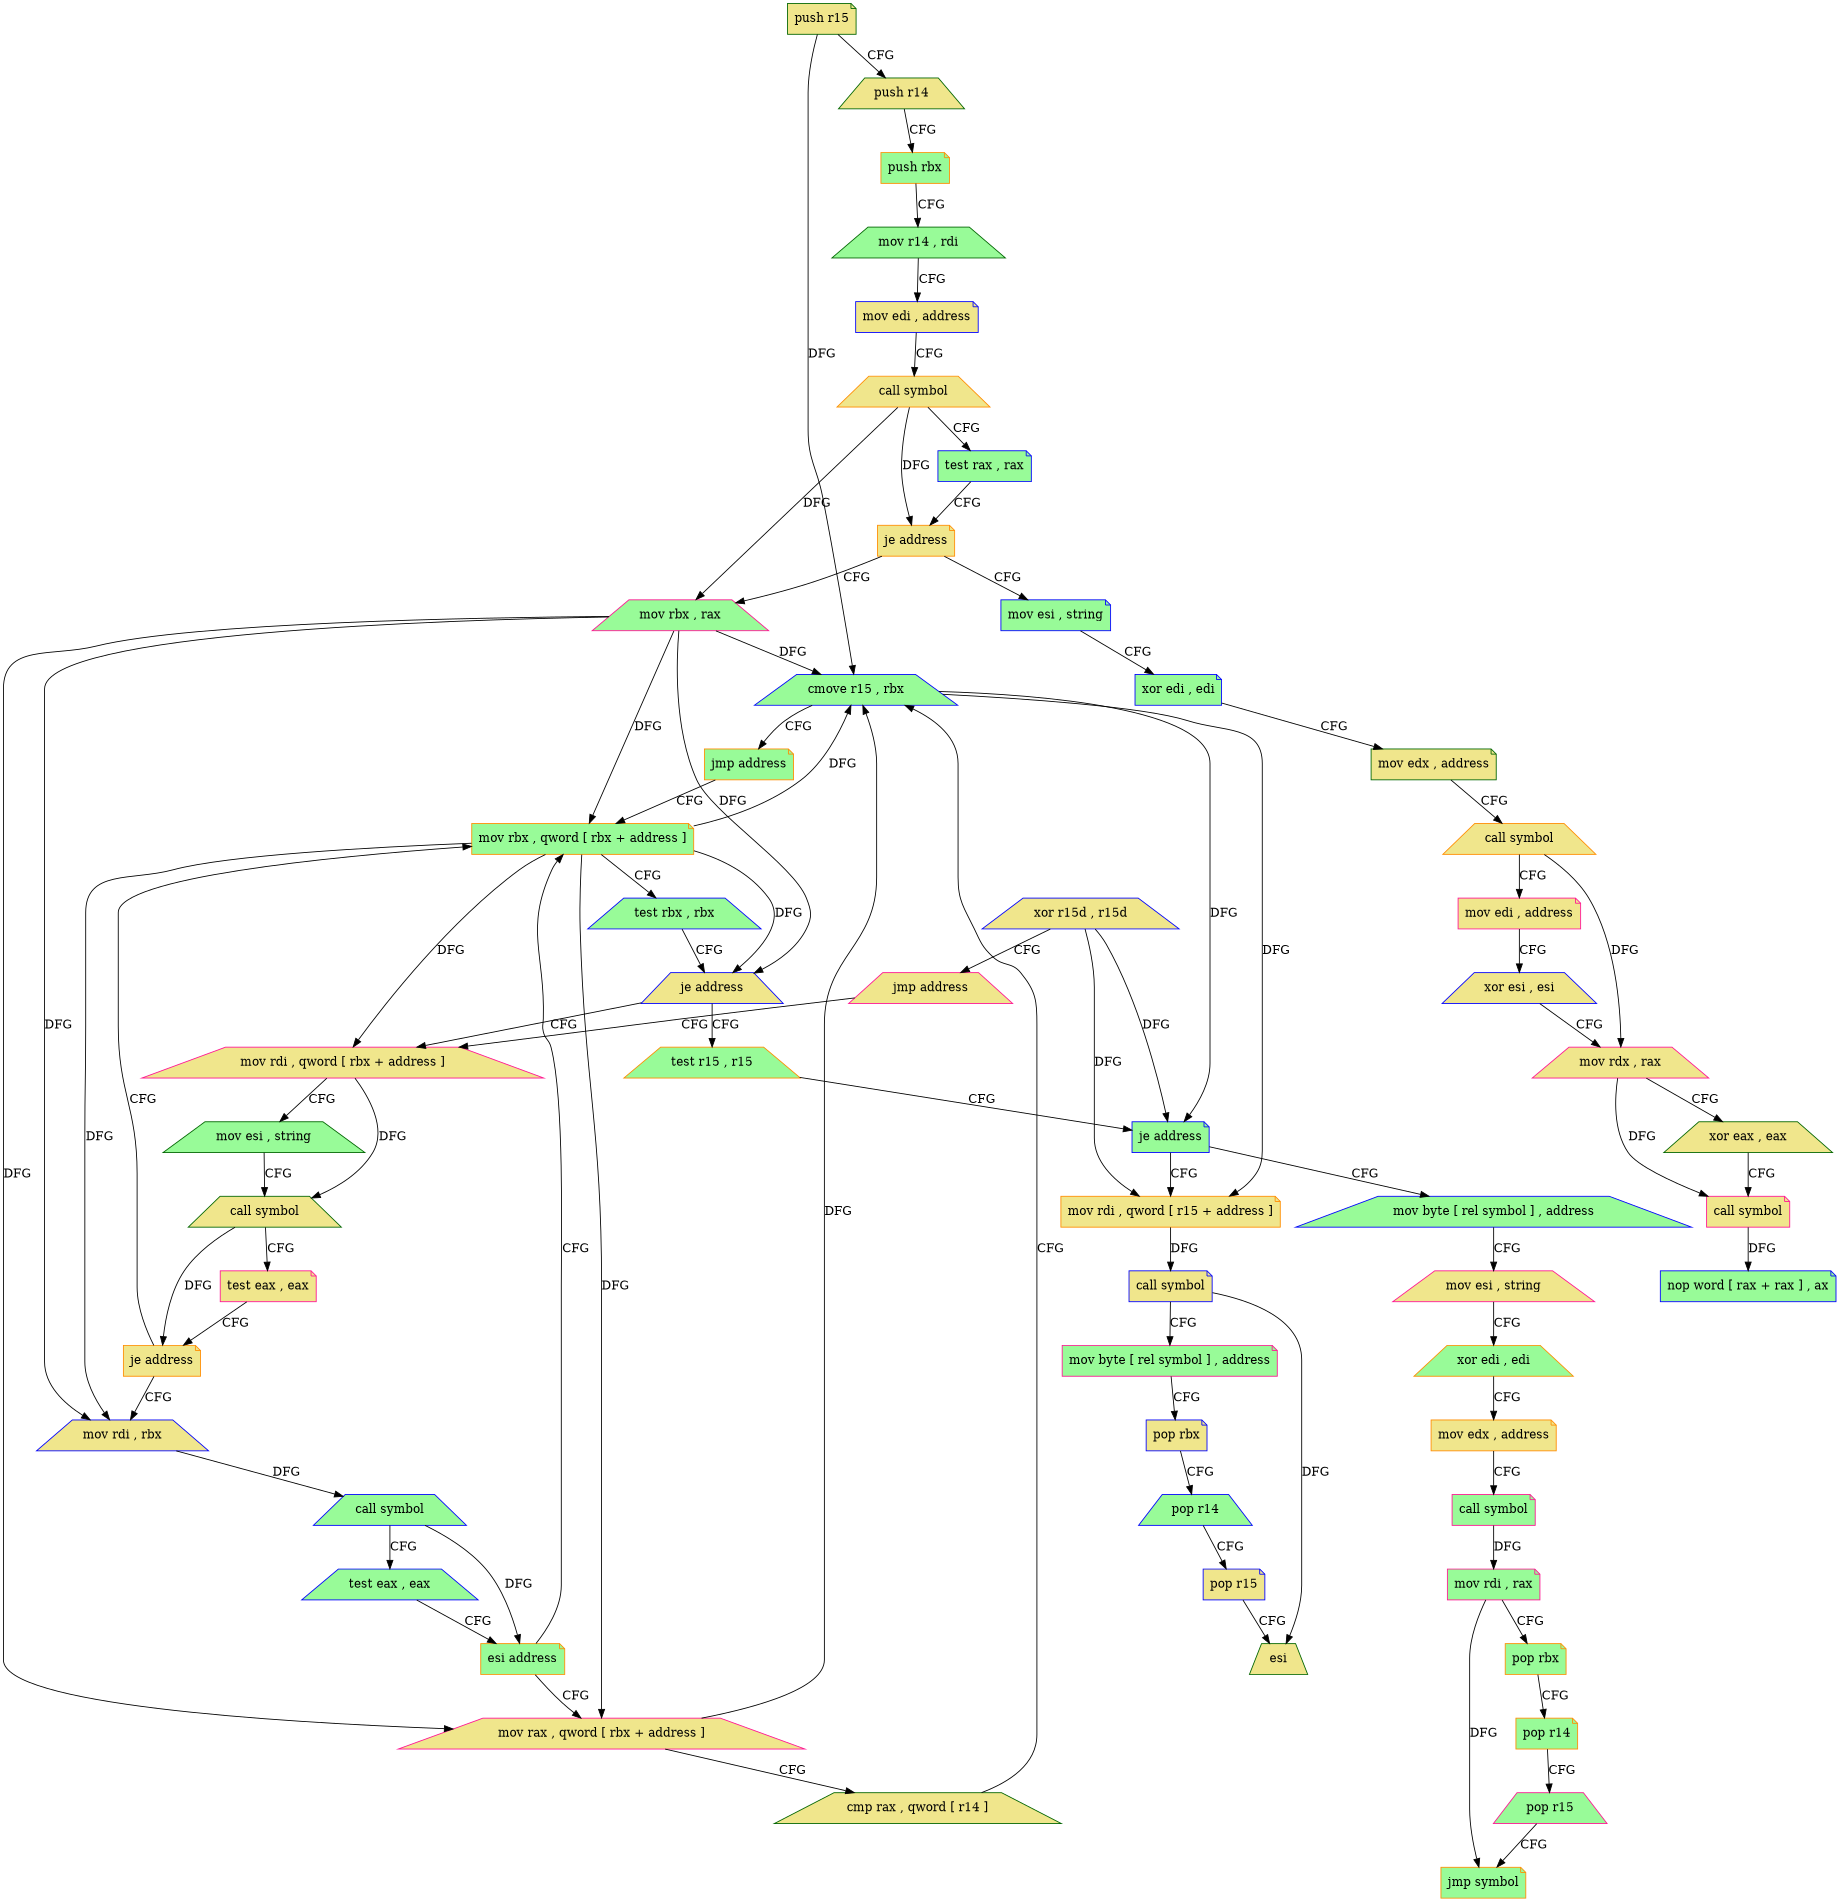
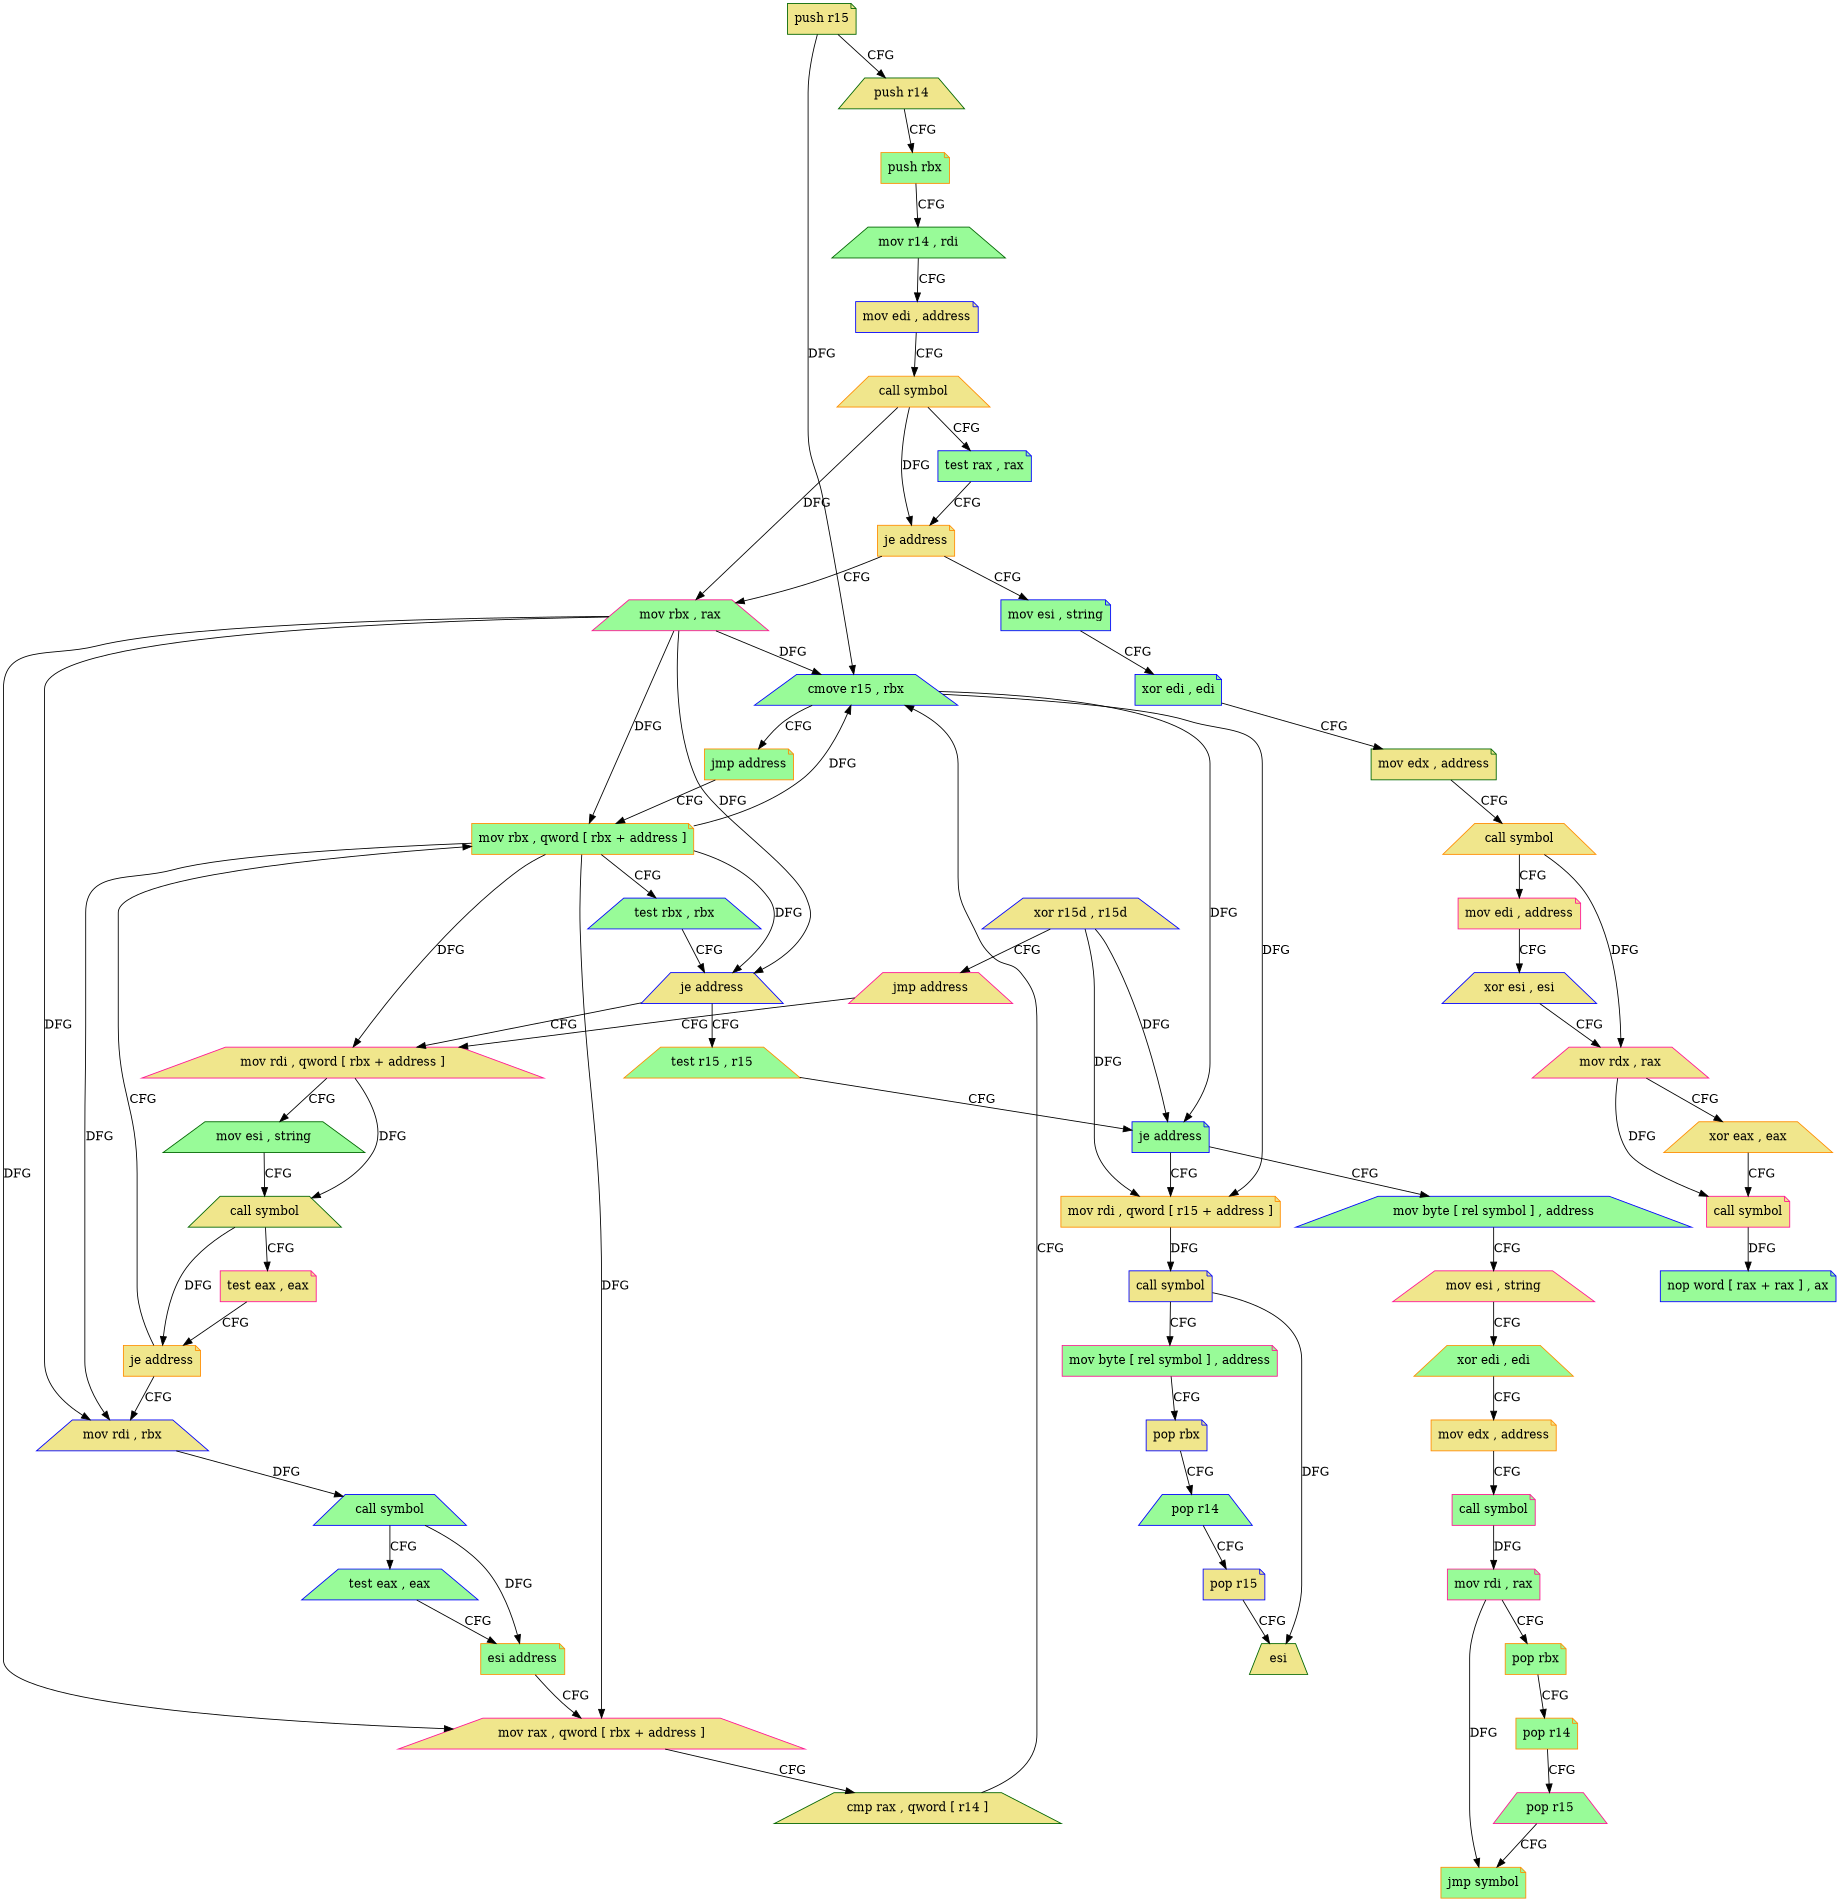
(1748, 1137) -> (1748, 1137)
(824, 1251) -> none
(561, 1252) -> none
